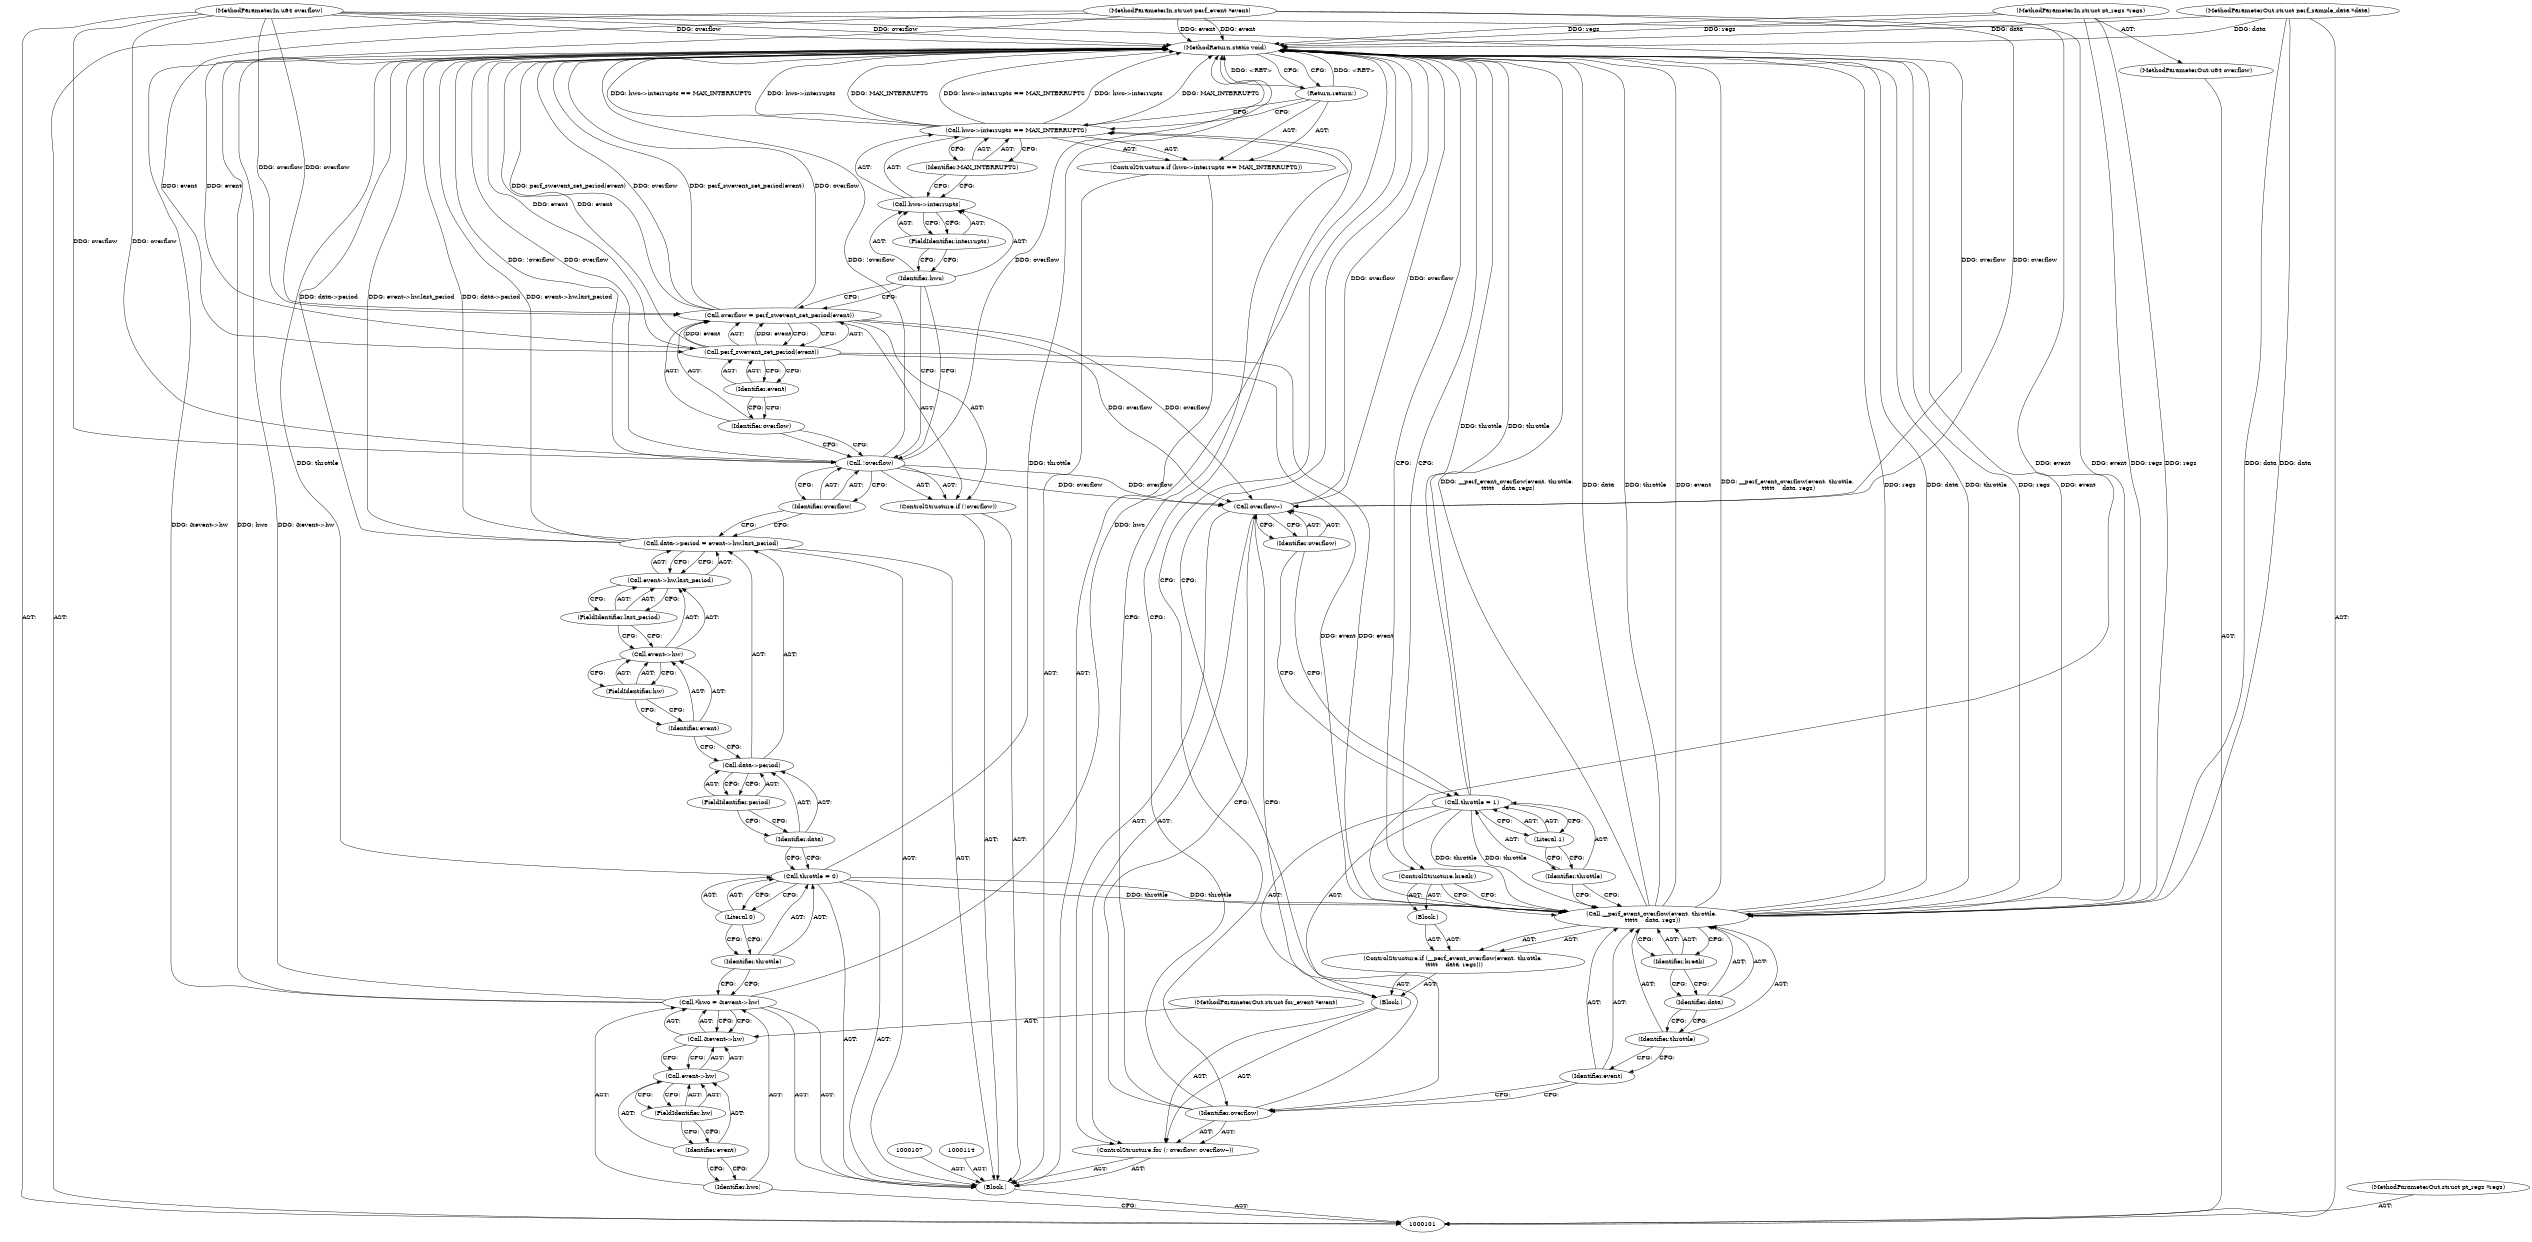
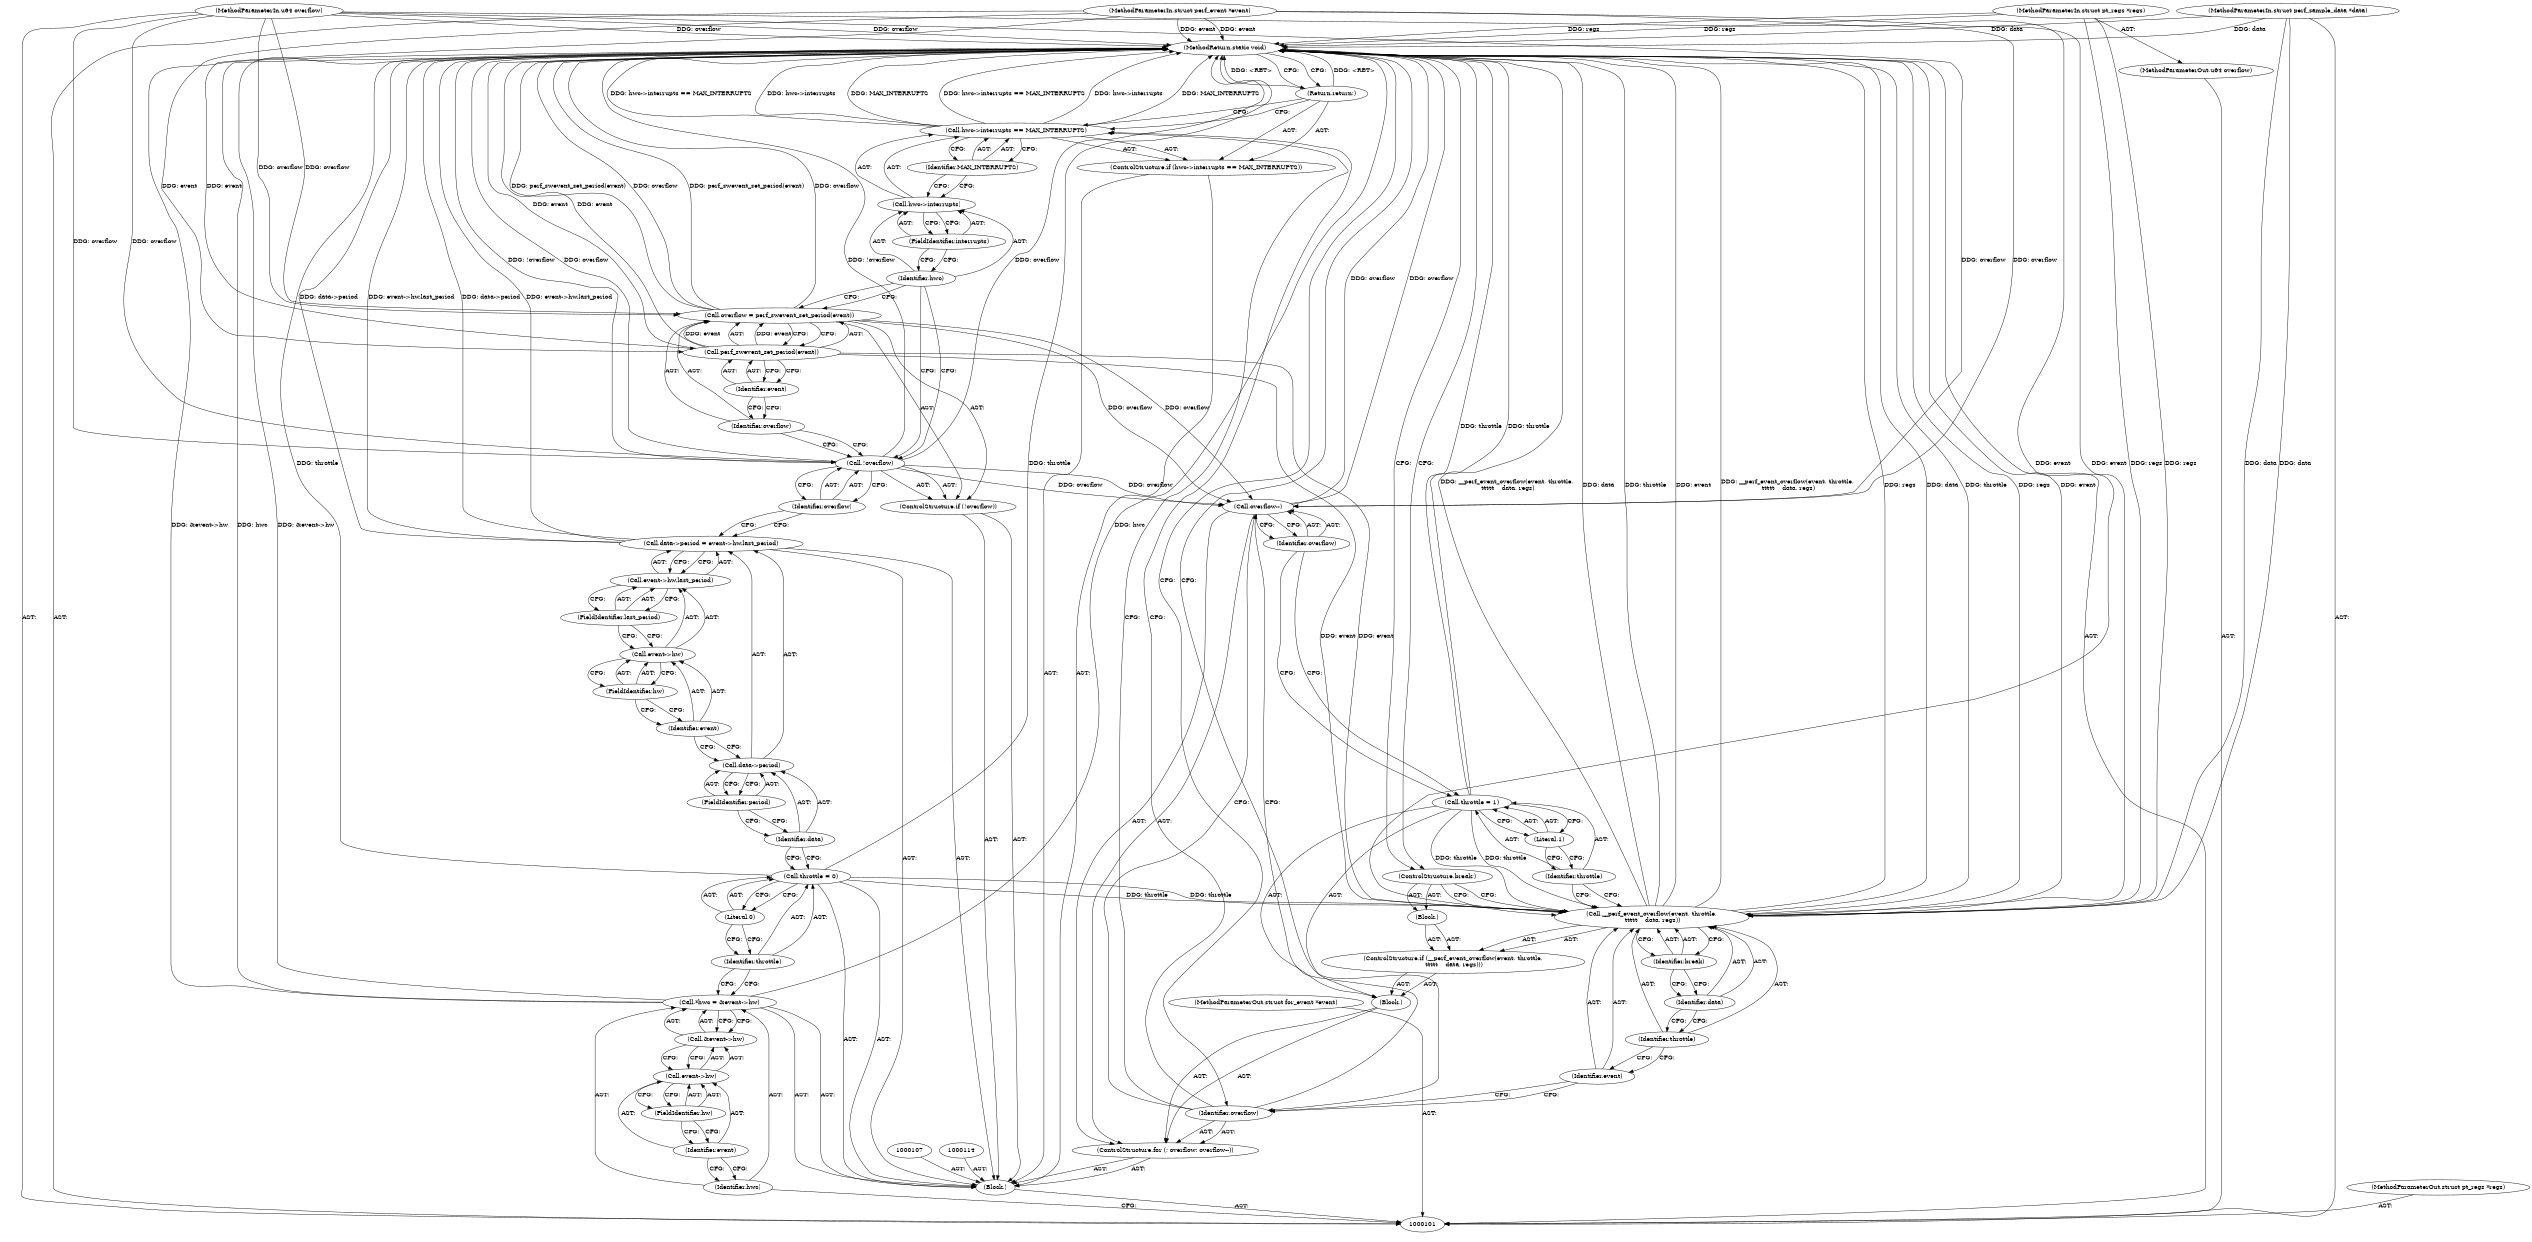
(2288, 11) -> (2288, 11)
none -> (2088, 588)
(976, 1022) -> (1423, 1080)
